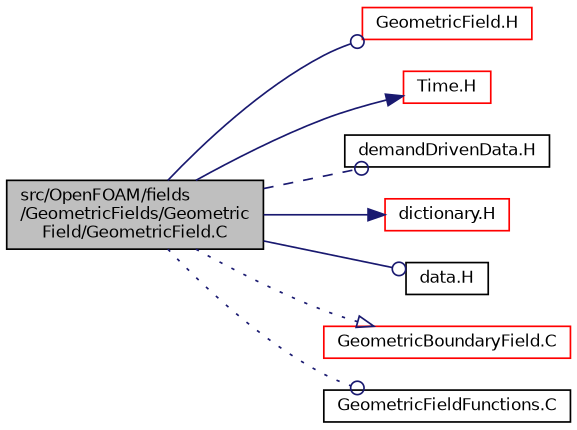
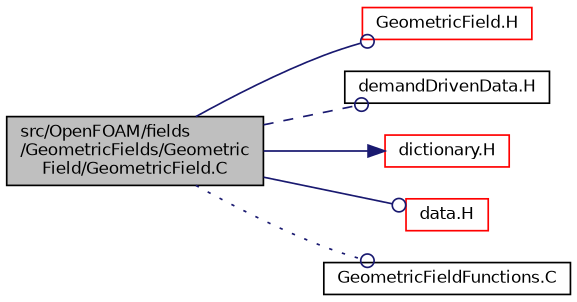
(447, 87) -> none
(447, 279) -> (447, 215)
(447, 342) -> none
